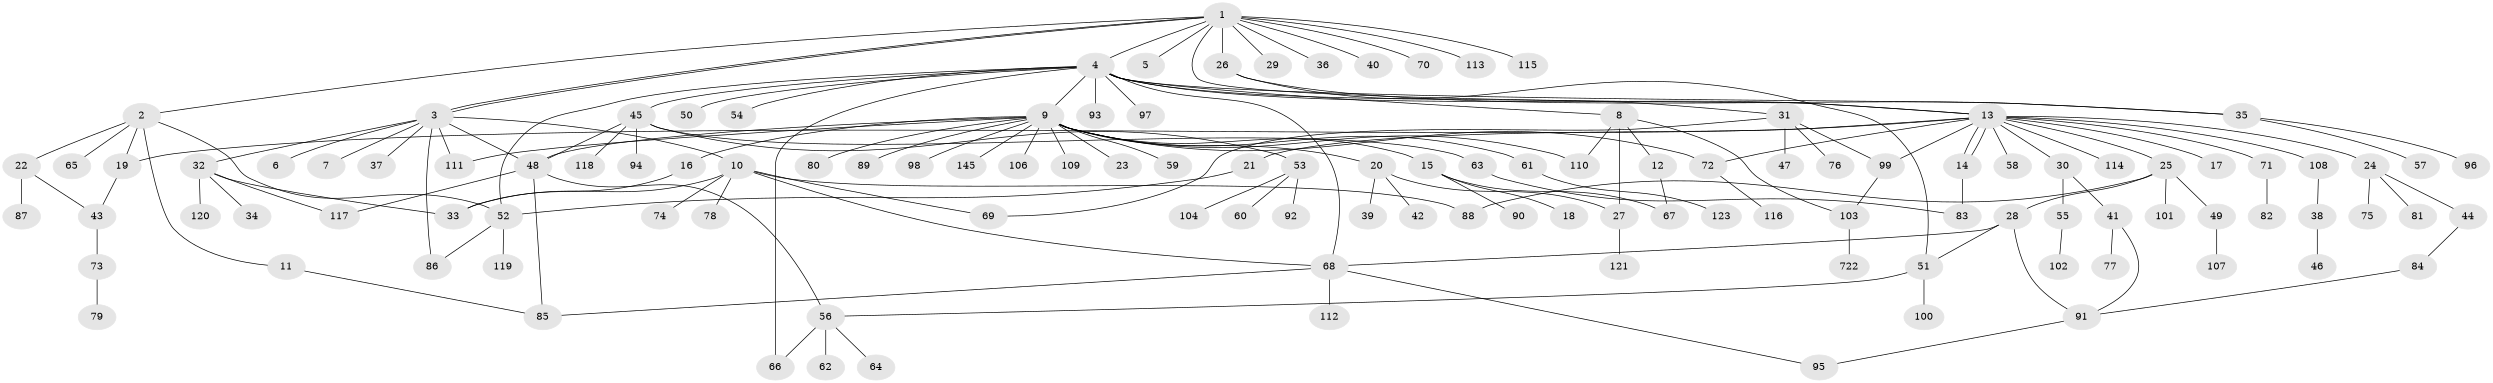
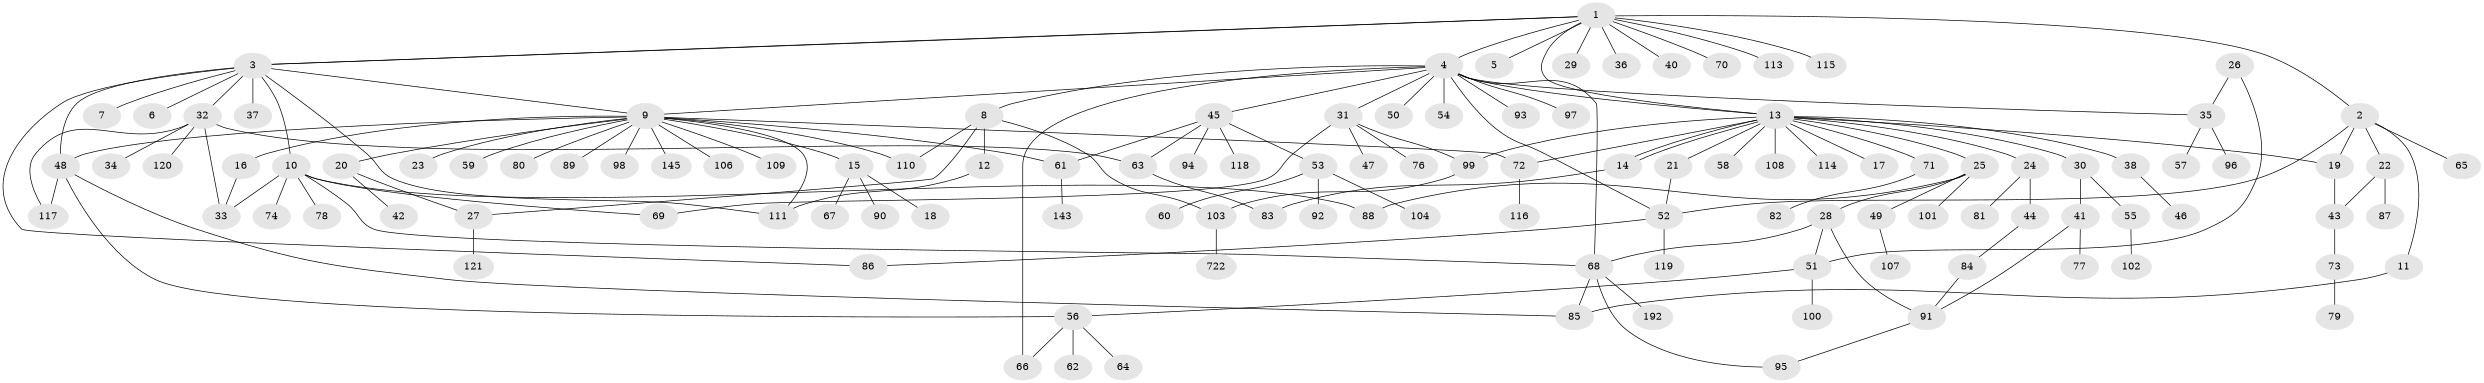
(1223, 41) -> none
none -> (449, 91)
(585, 141) -> (1138, 141)
none -> (668, 149)
(1664, 191) -> (881, 191)
(2318, 191) -> (2037, 138)
(1368, 217) -> none
(1721, 217) -> (1063, 217)
(2368, 217) -> none
(1329, 317) -> (1653, 317)
